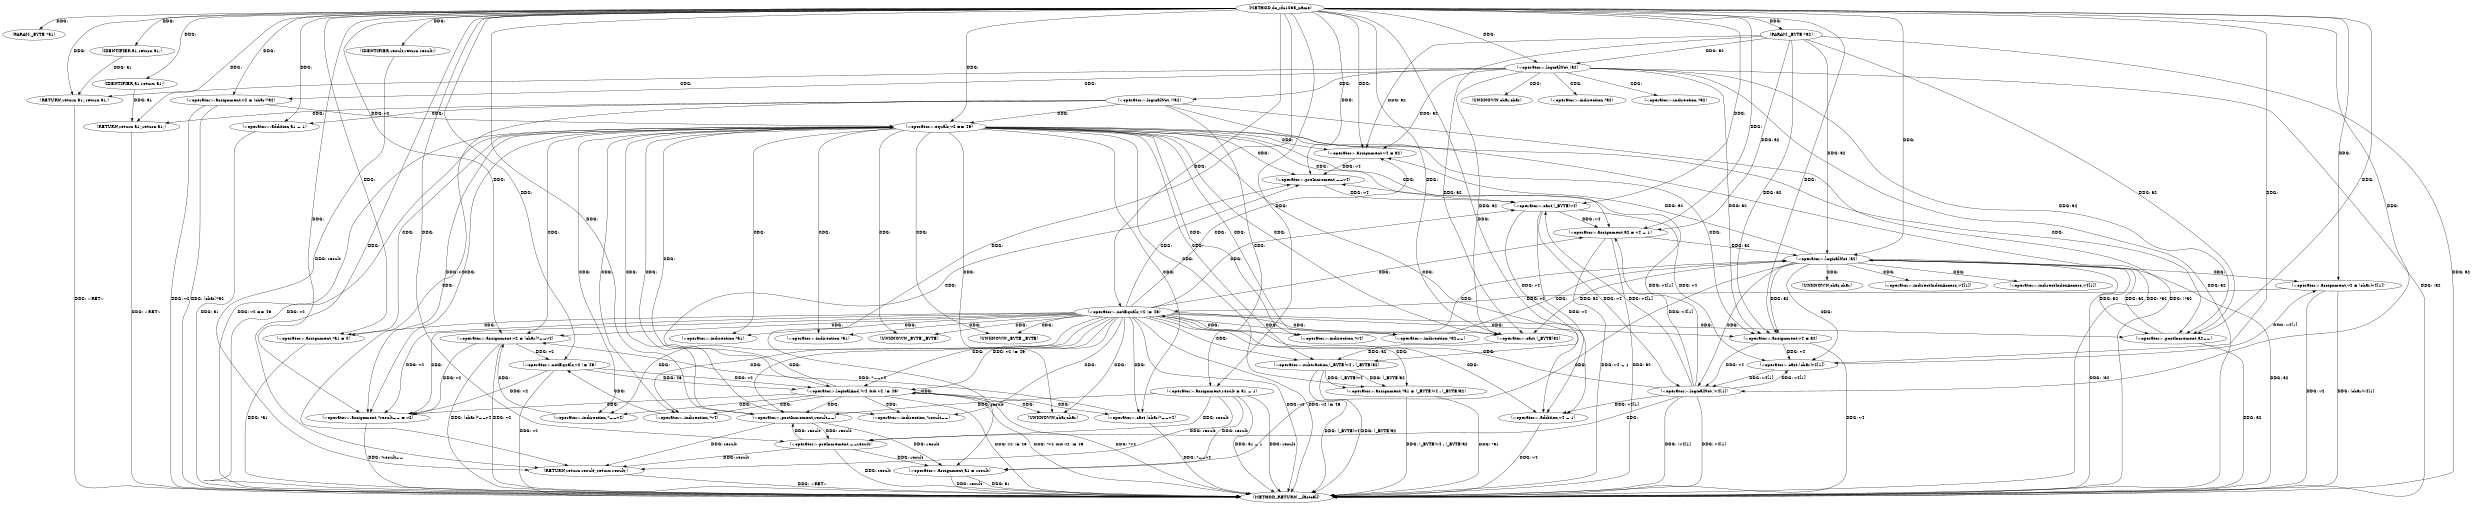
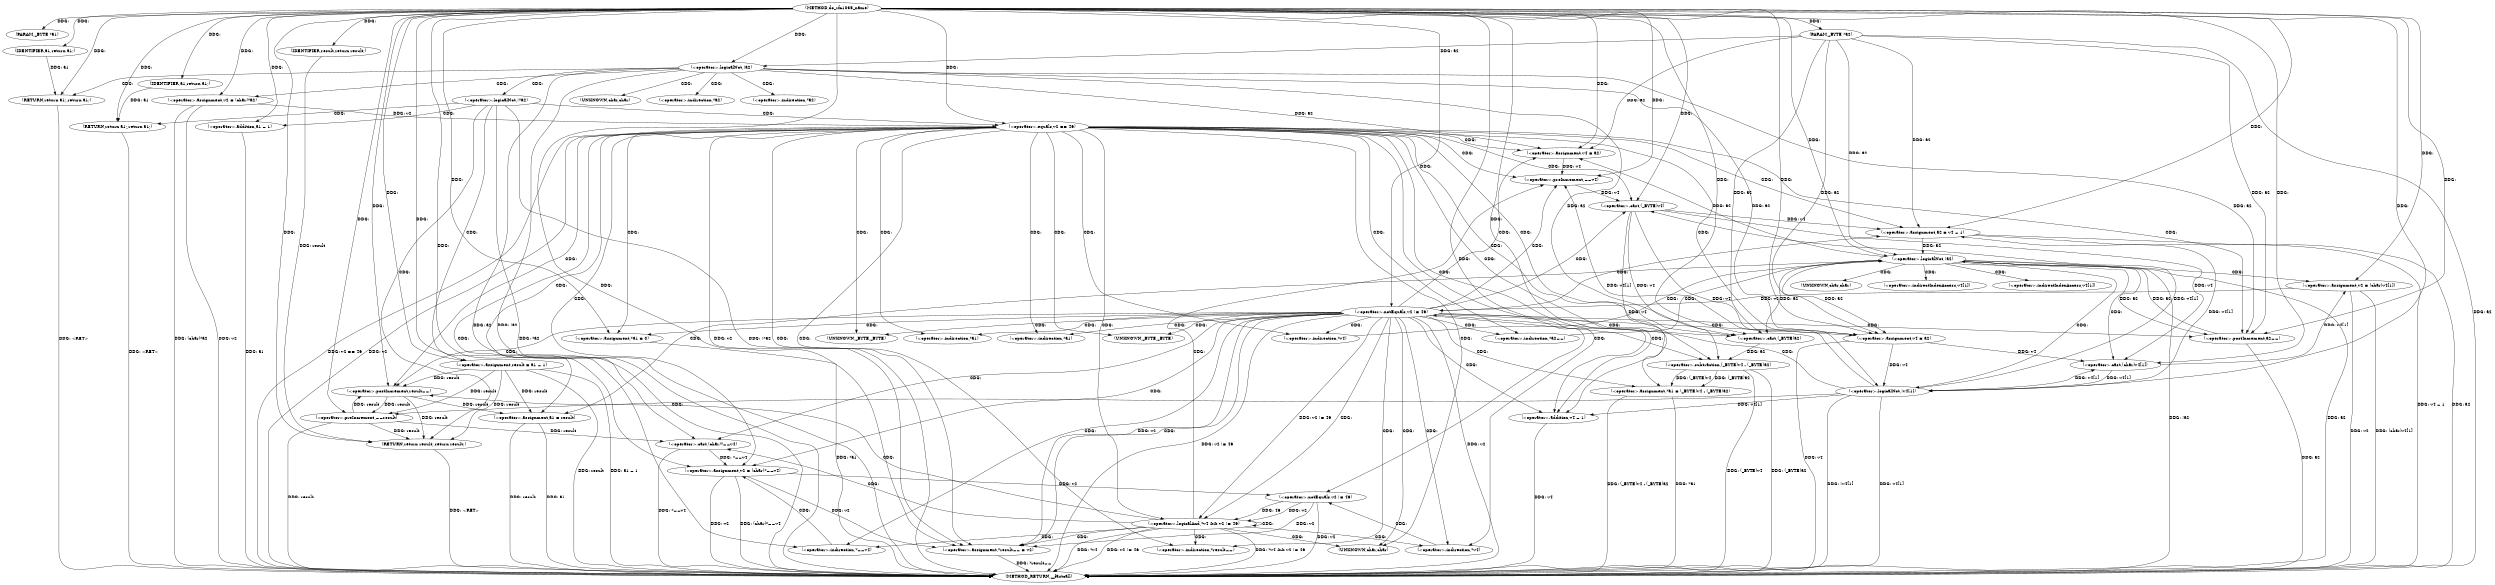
(626, 197) -> (577, 155)
(889, 457) -> (529, 432)
